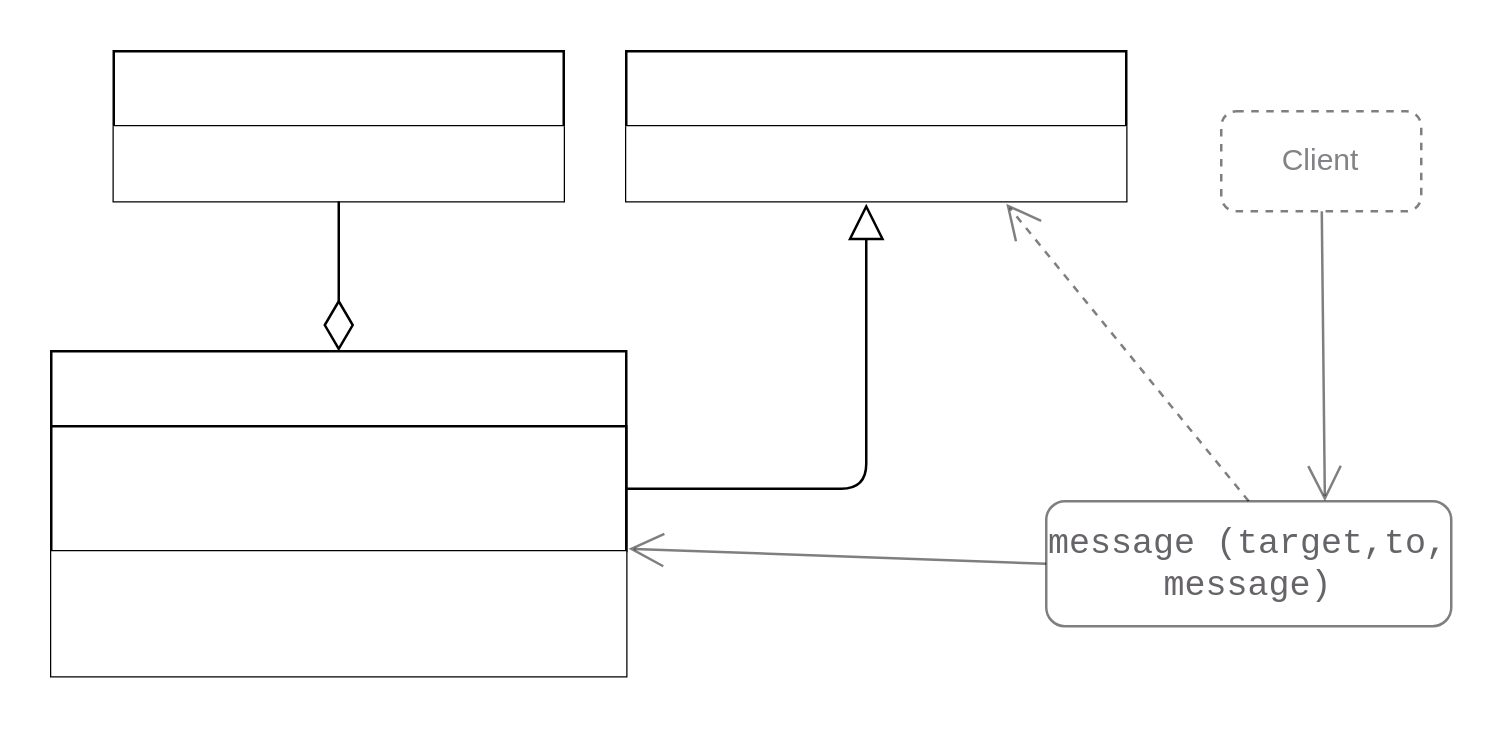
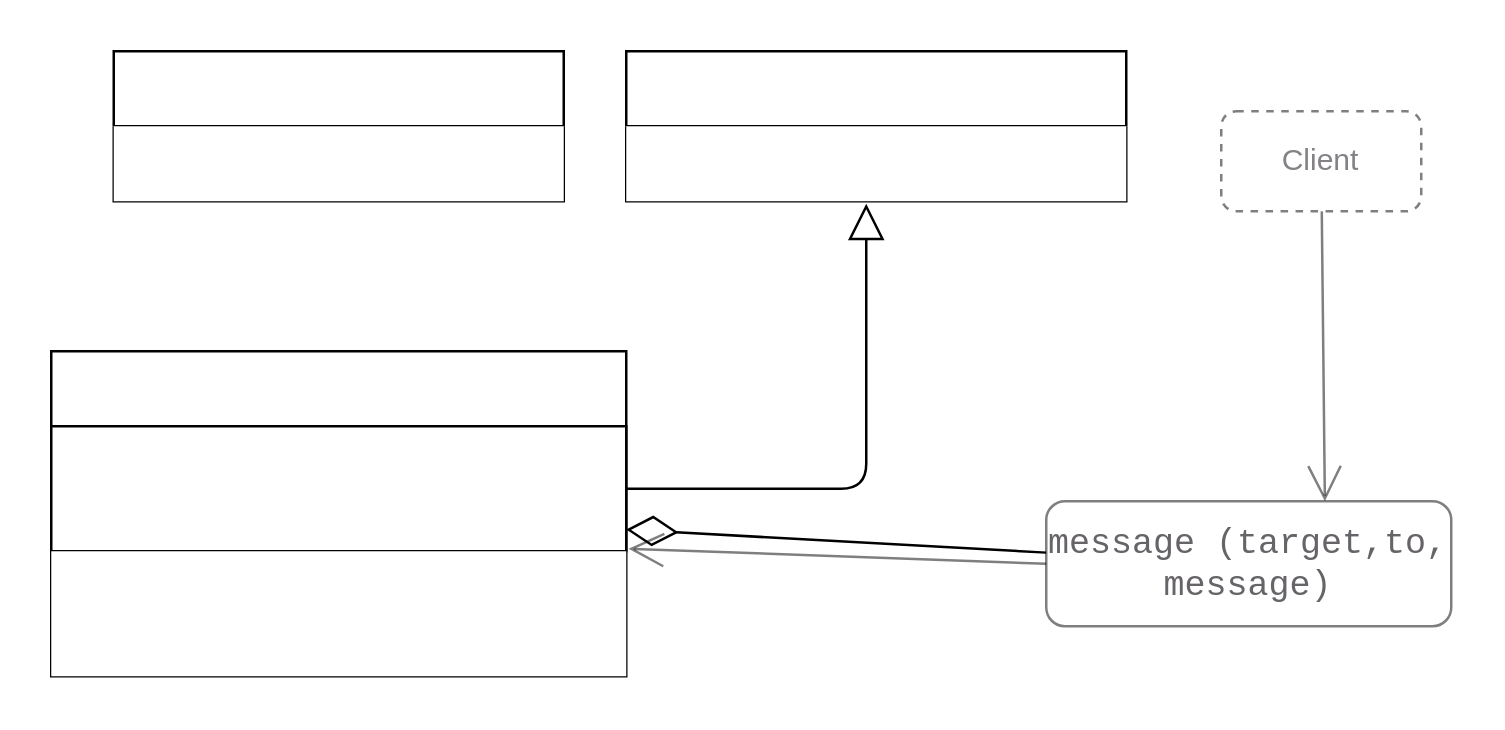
(339, 254) -> (861, 542)
(1129, 355) -> none
